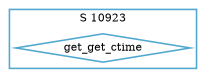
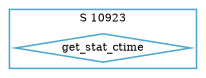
(103, 48) -> (103, 48)
